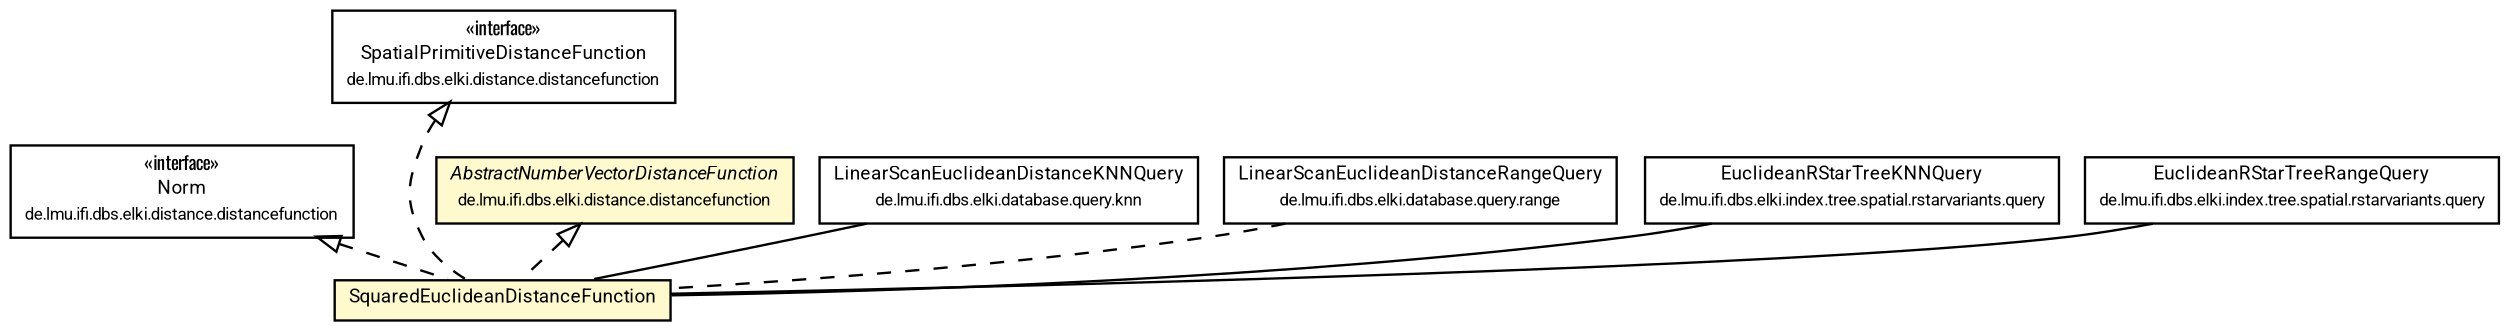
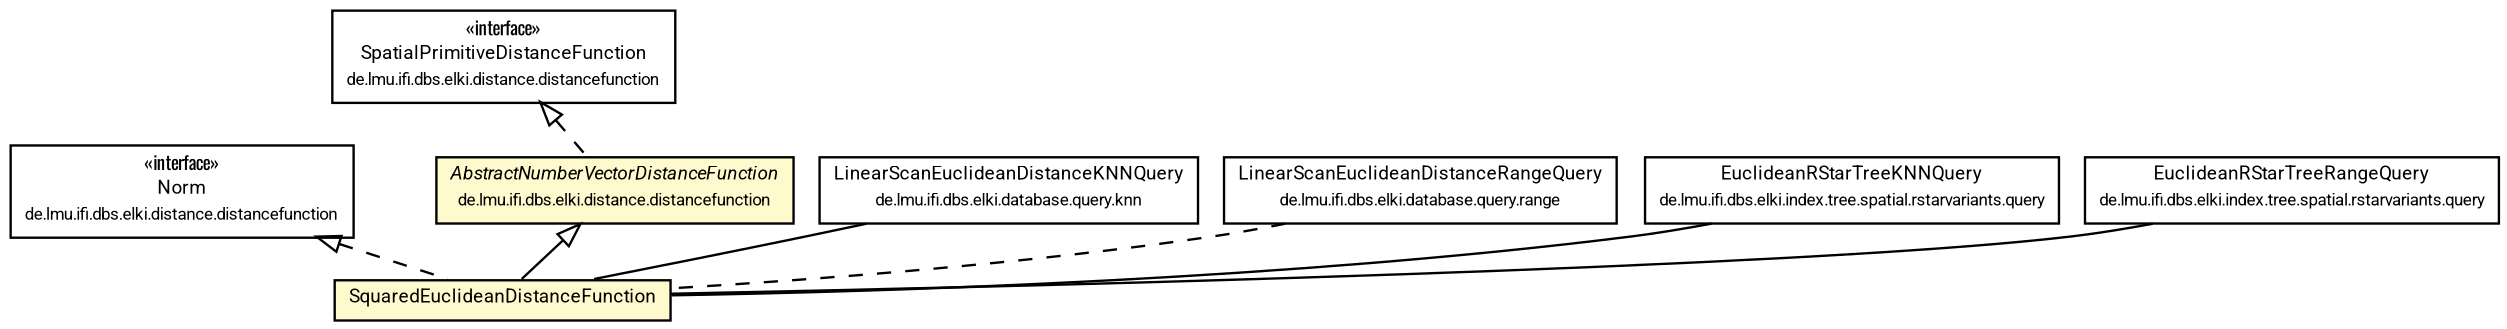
(411, 207) -> (571, 139)
(542, 260) -> (542, 260)
